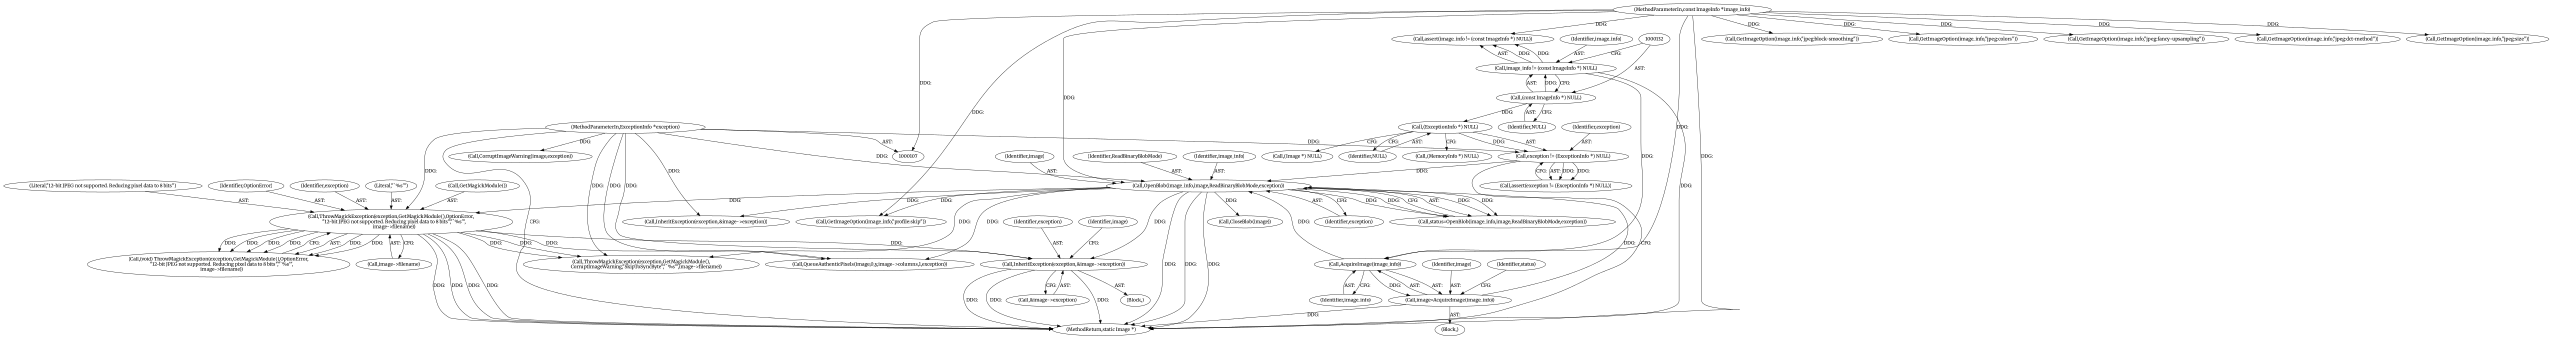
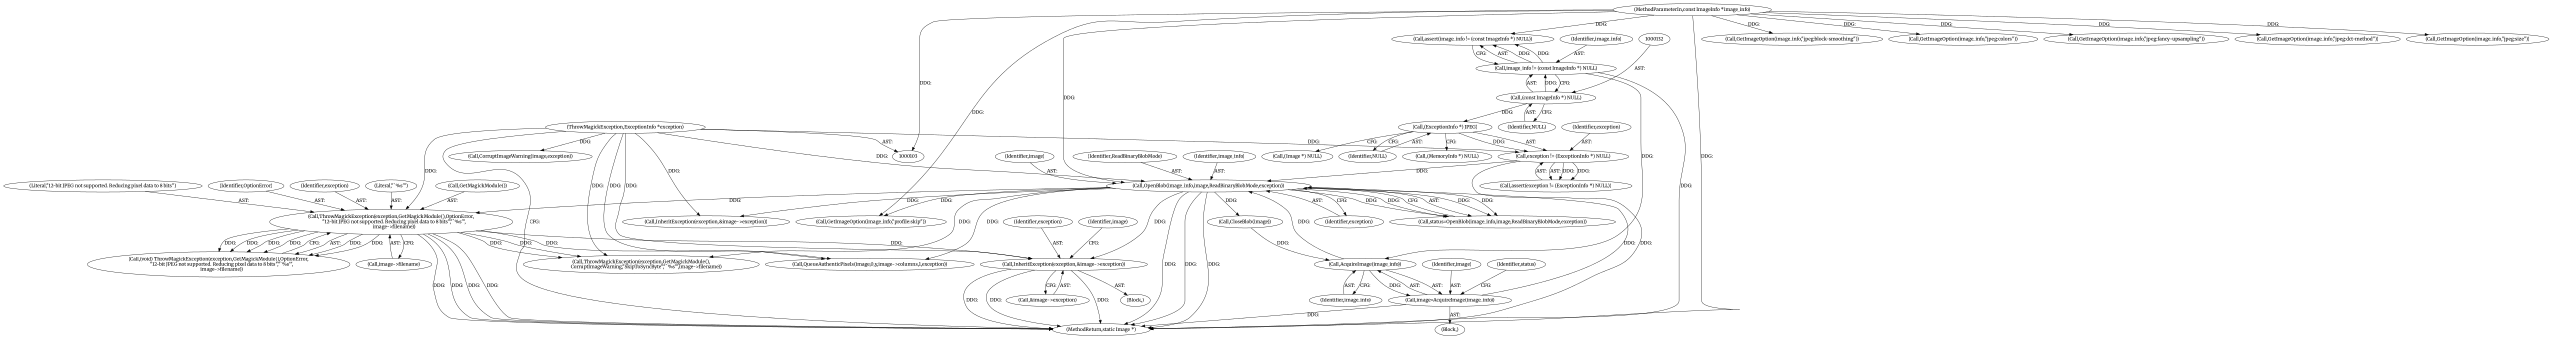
(1607, 53) -> (1479, 59)
(625, 127) -> (625, 127)
(1445, 127) -> (1445, 127)
(908, 157) -> (908, 157)
(1542, 171) -> (1542, 171)
(1647, 243) -> (1647, 243)
(1632, 247) -> (1286, 249)
